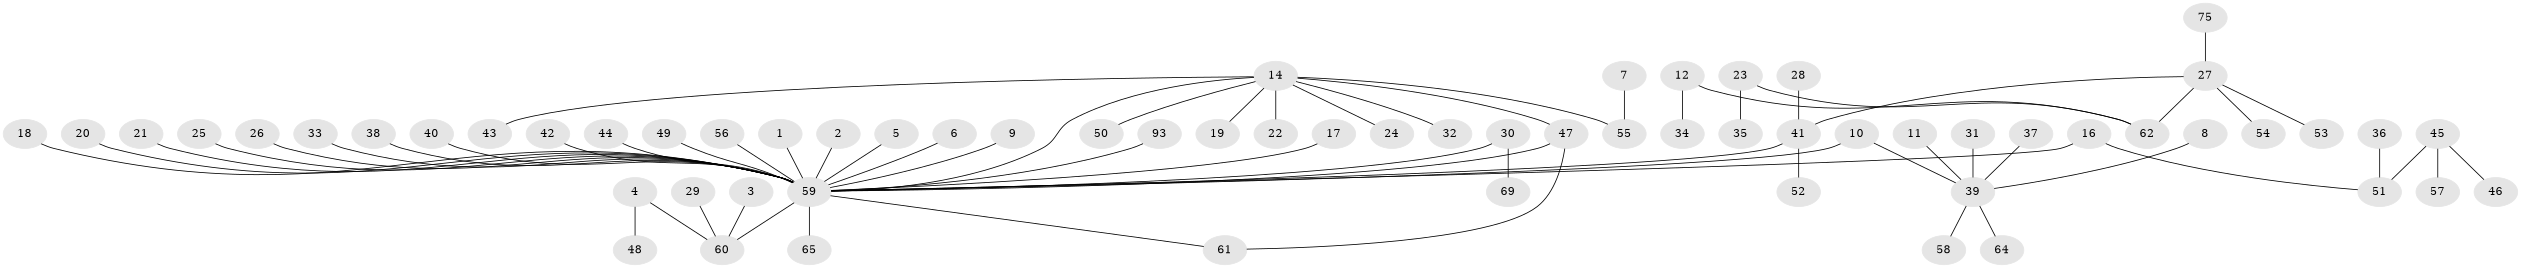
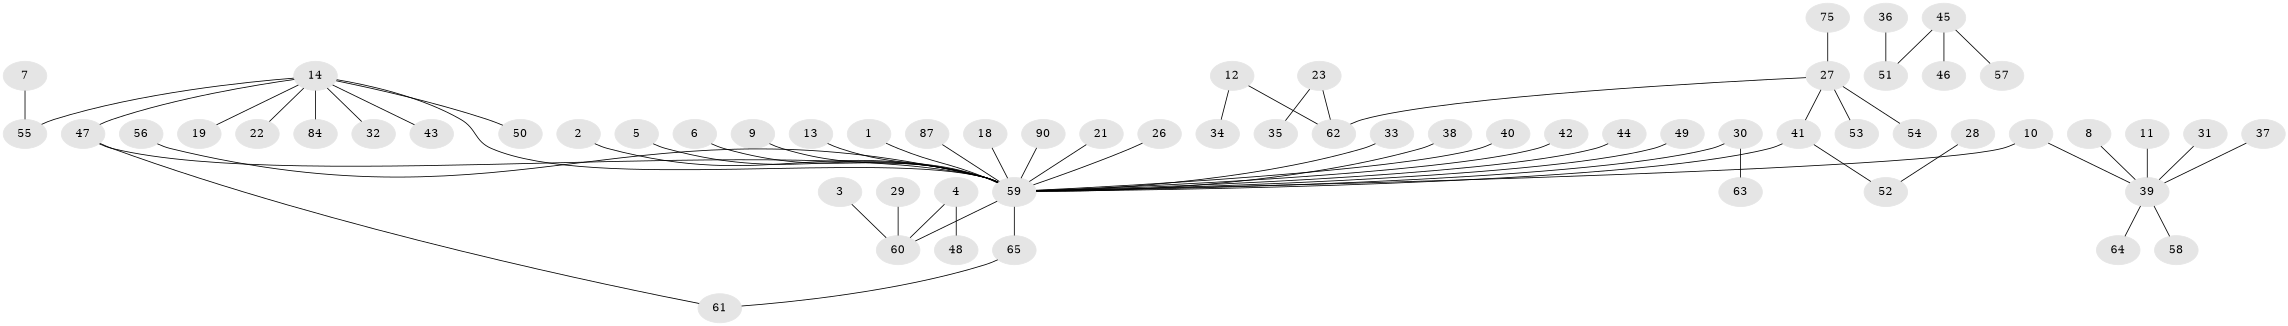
(1799, 111) -> (1929, 163)
(83, 134) -> (1043, 134)
(199, 134) -> none
(1160, 134) -> (811, 134)
(1334, 134) -> (927, 134)
(1392, 134) -> (316, 134)
(2089, 134) -> none
(1508, 192) -> (1741, 192)
(1017, 221) -> (871, 290)
